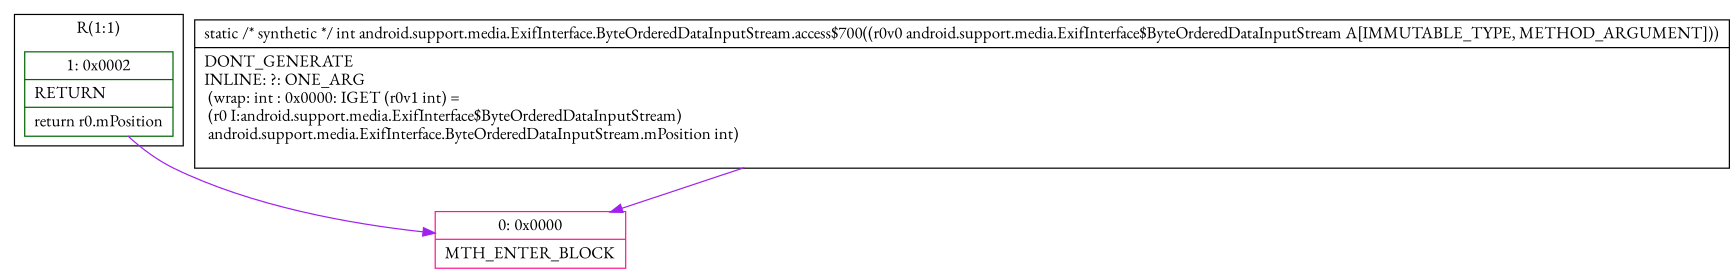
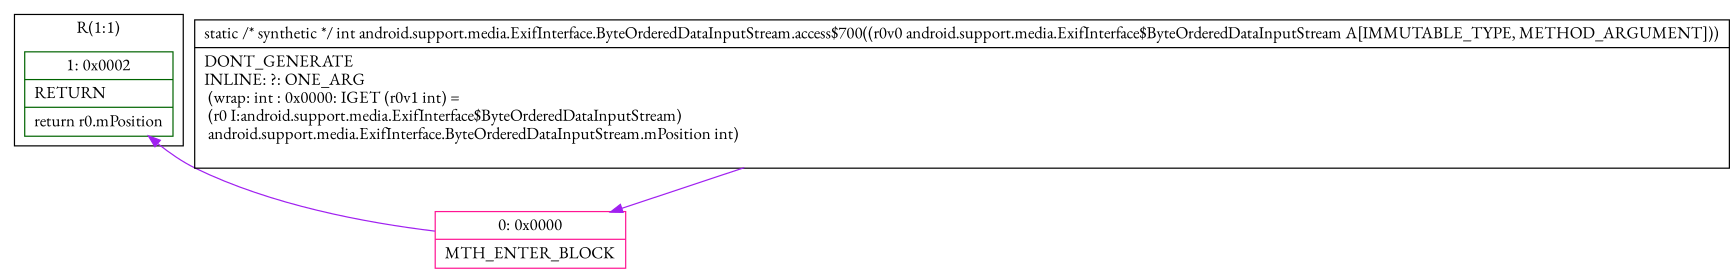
(268, 203) -> (291, 203)
